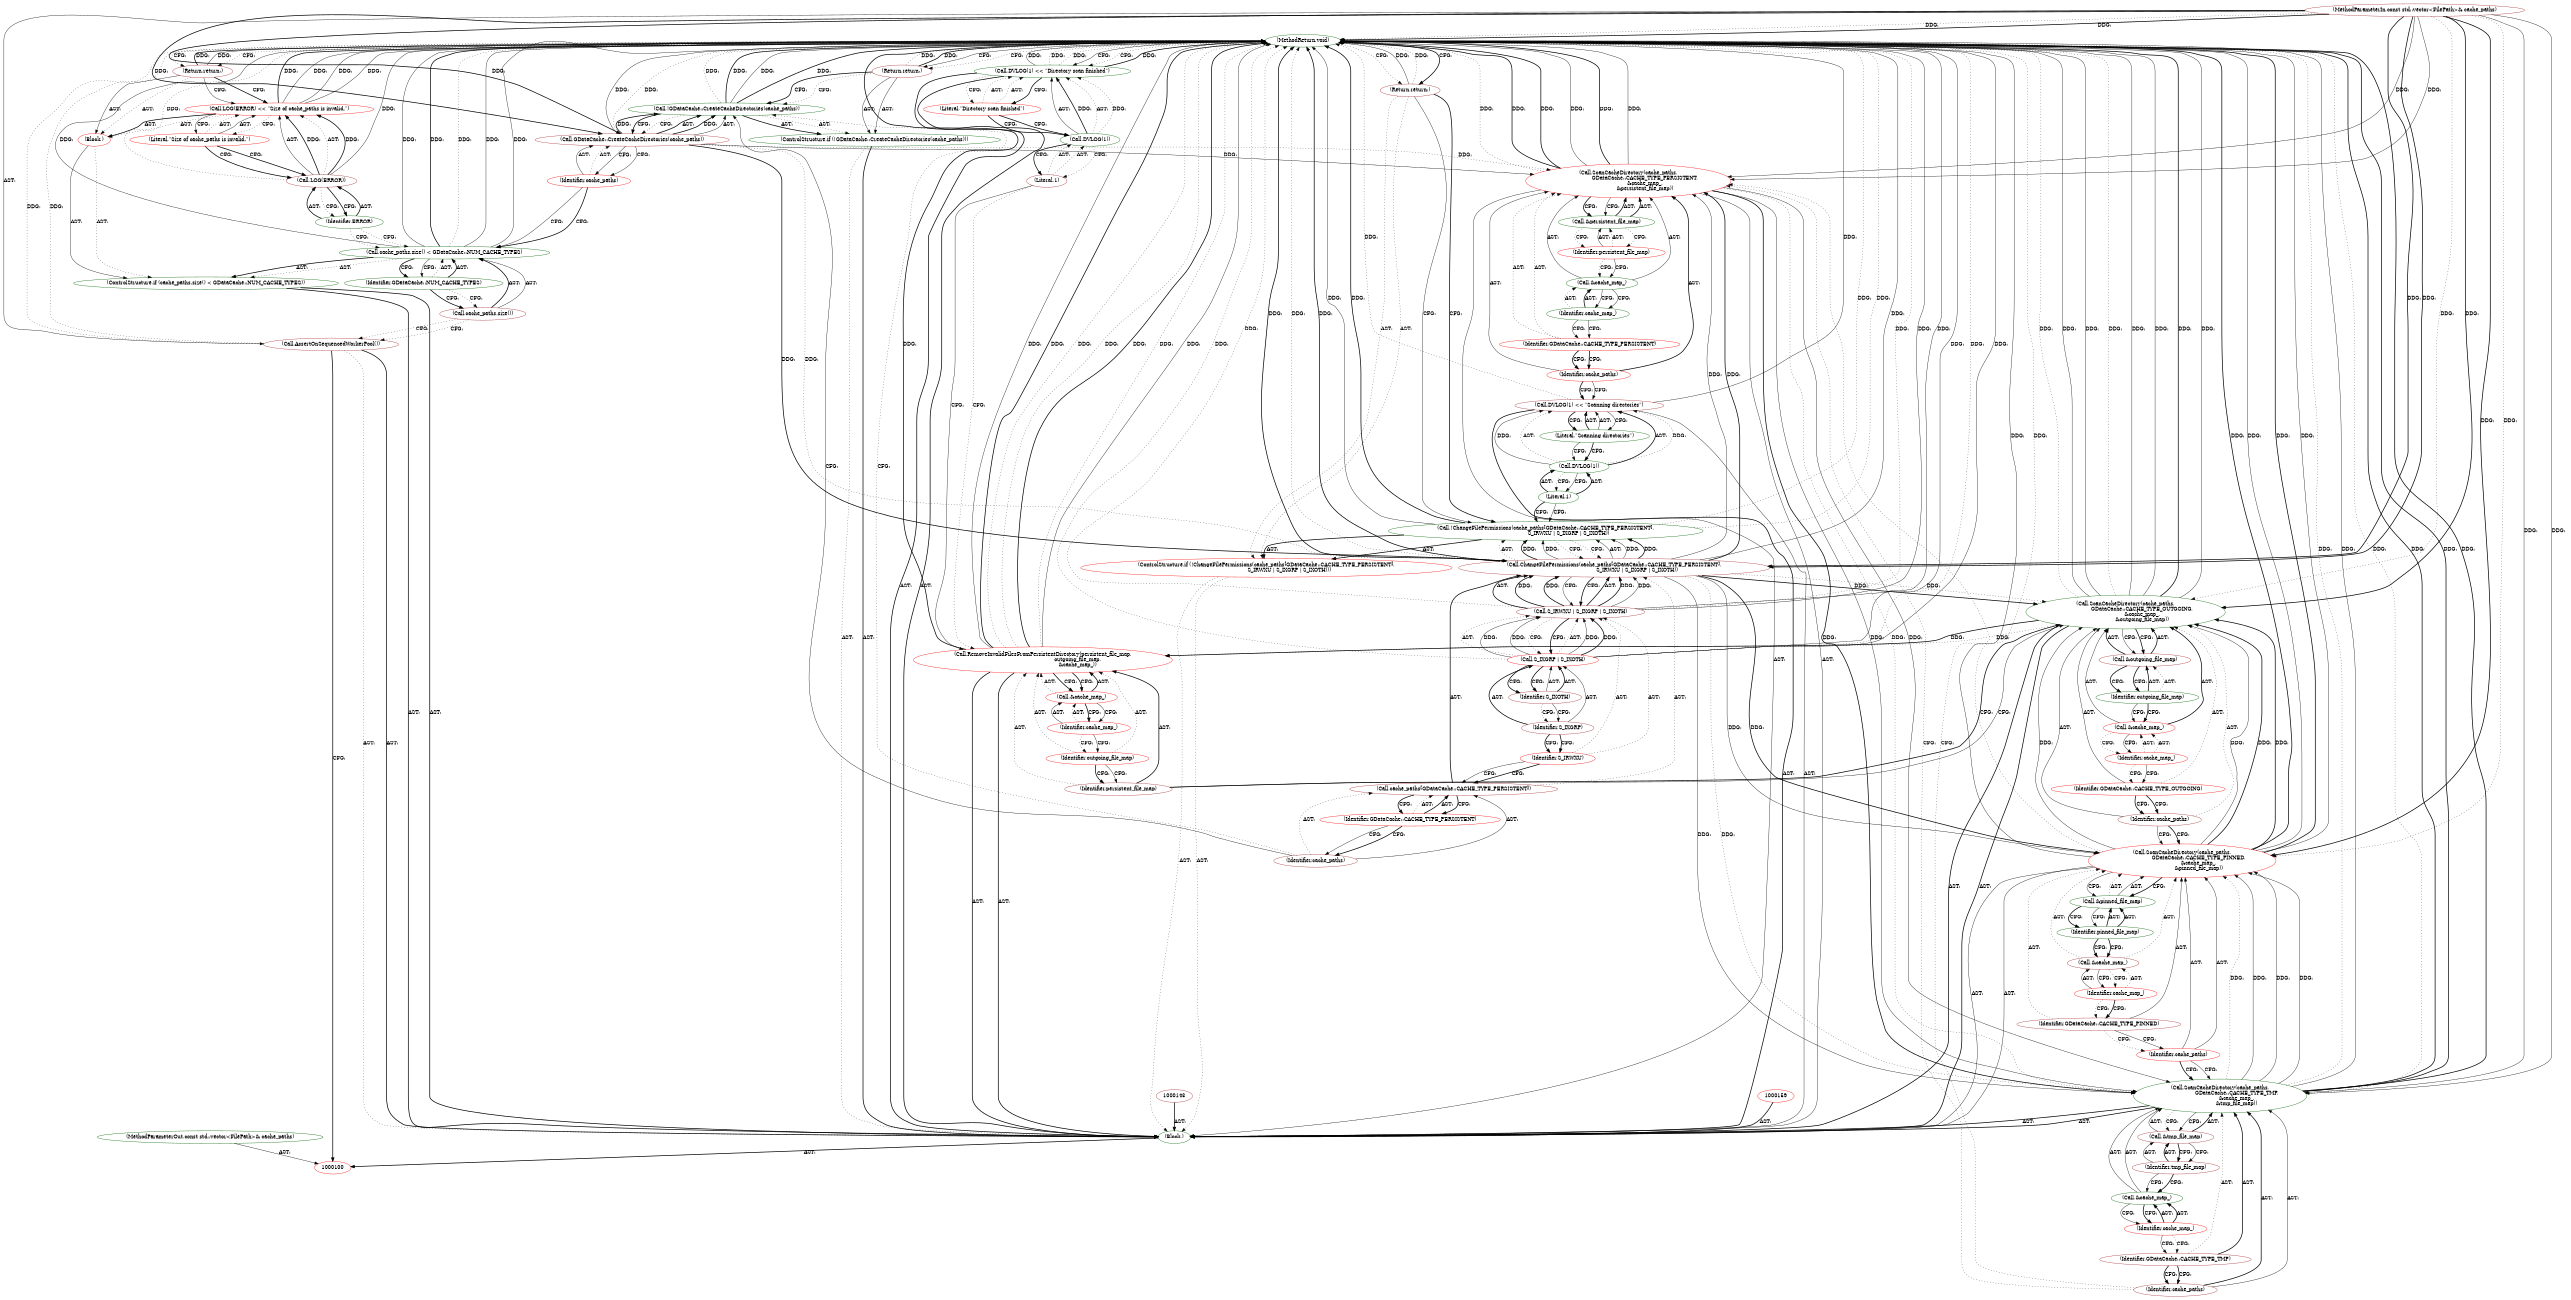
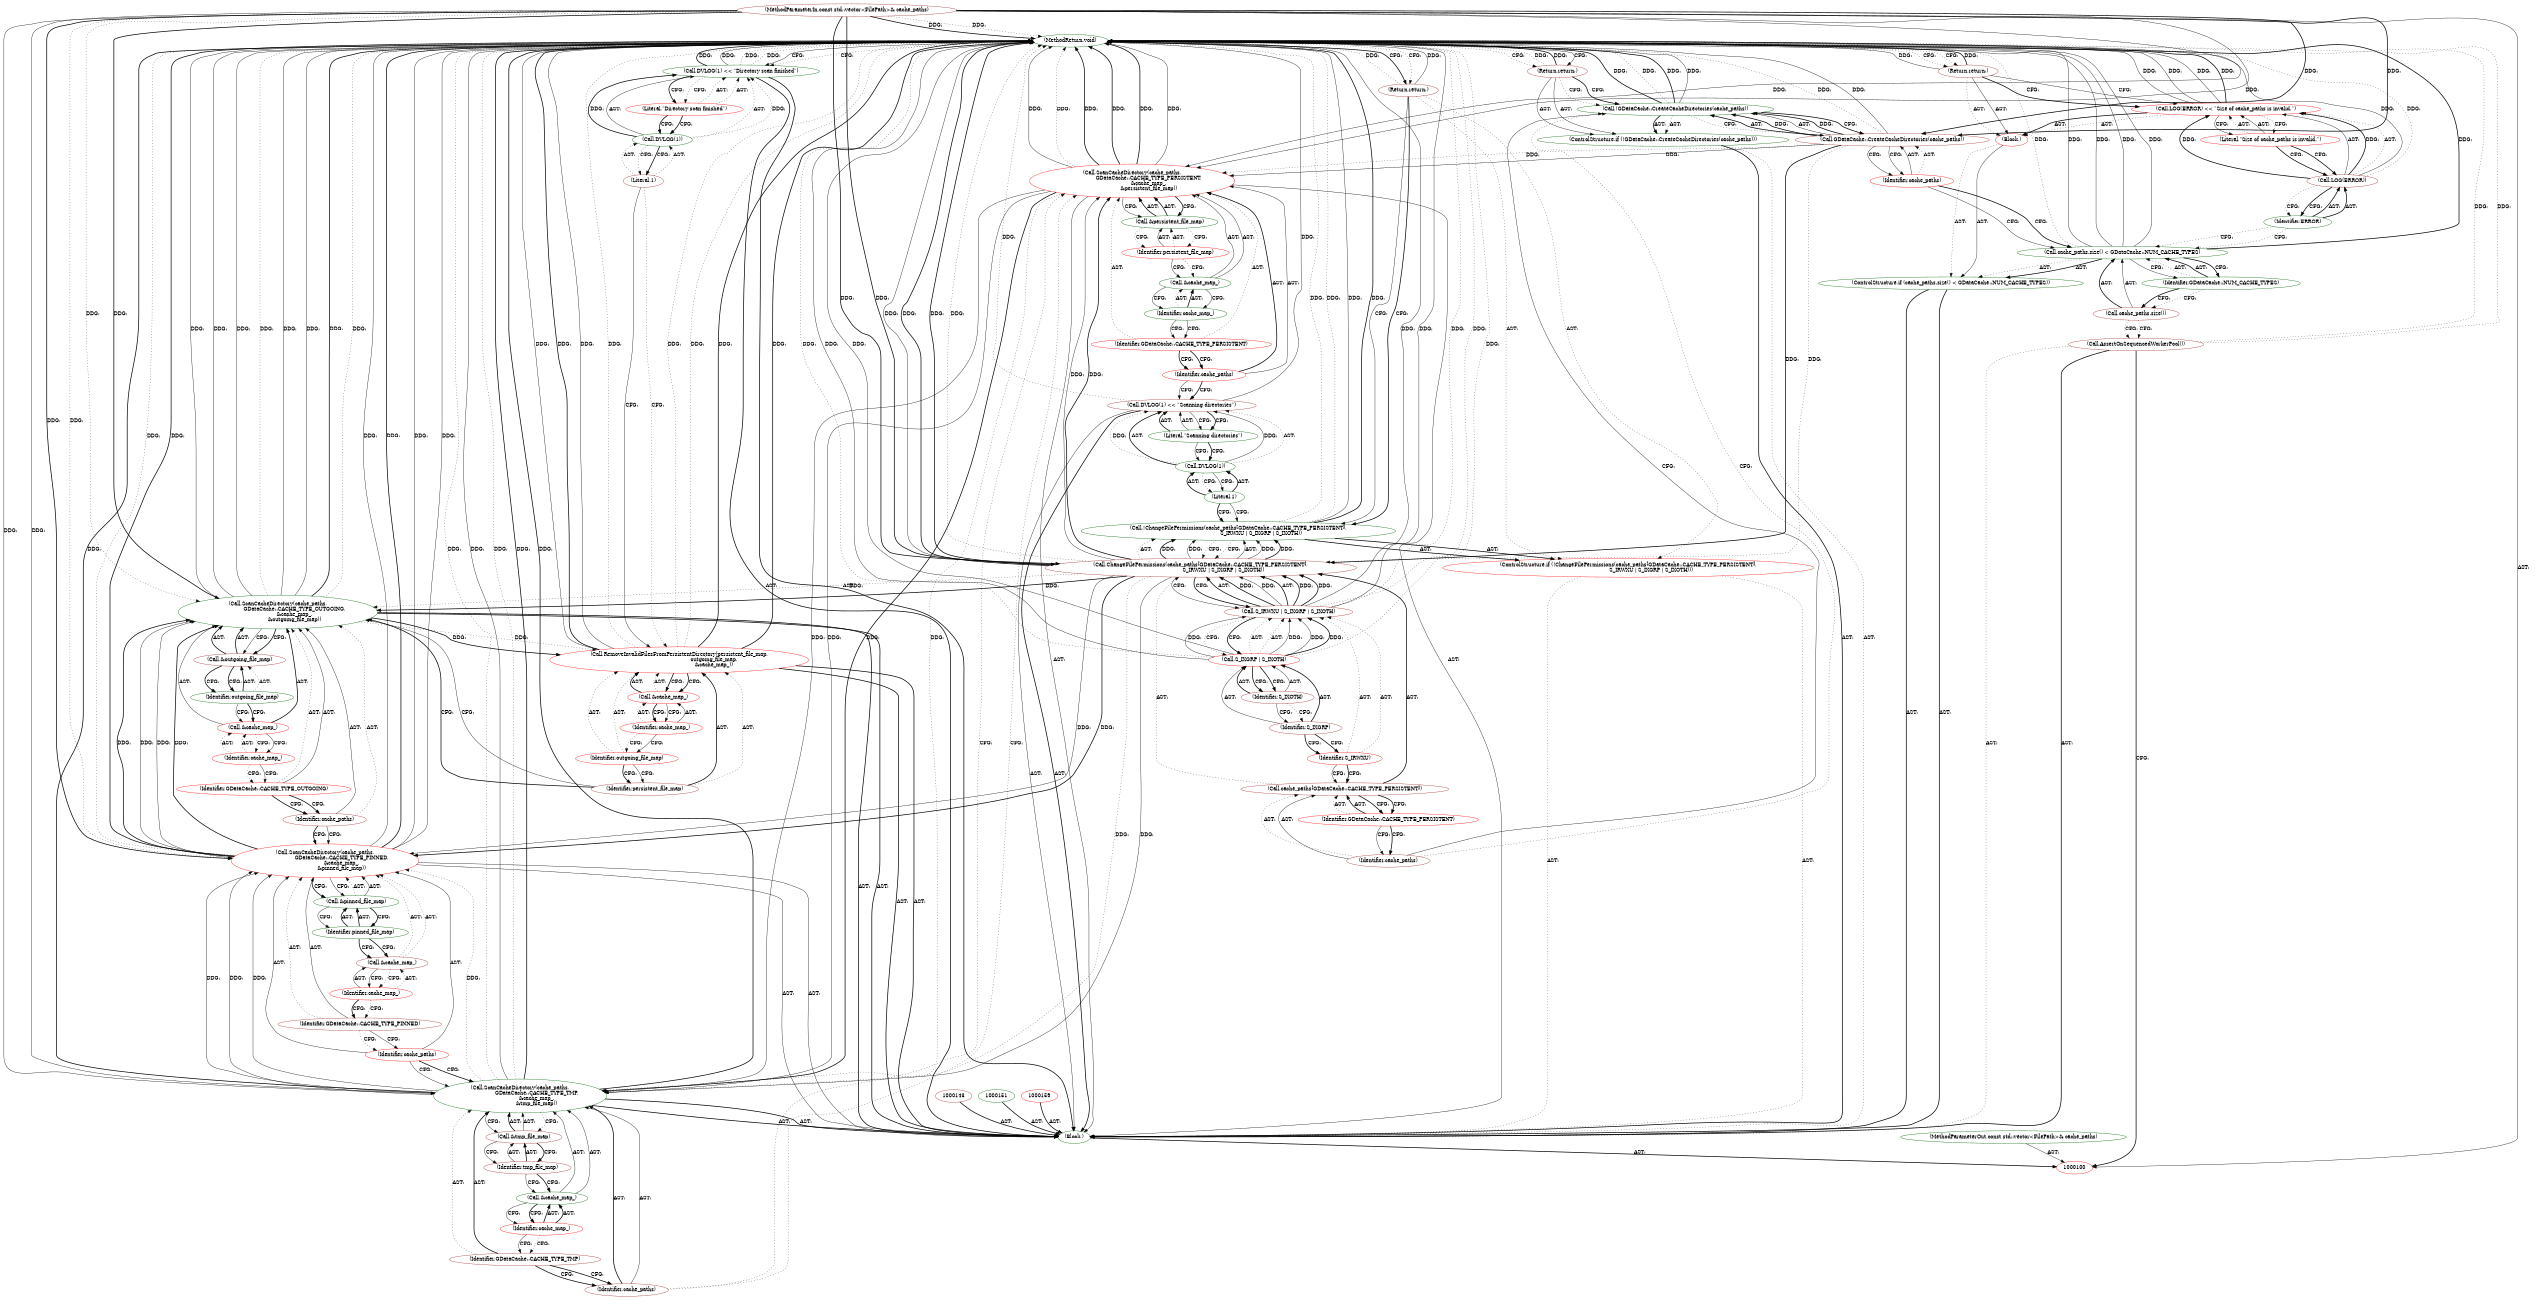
(879, 15) -> (2501, 24)
none -> (997, 1096)
